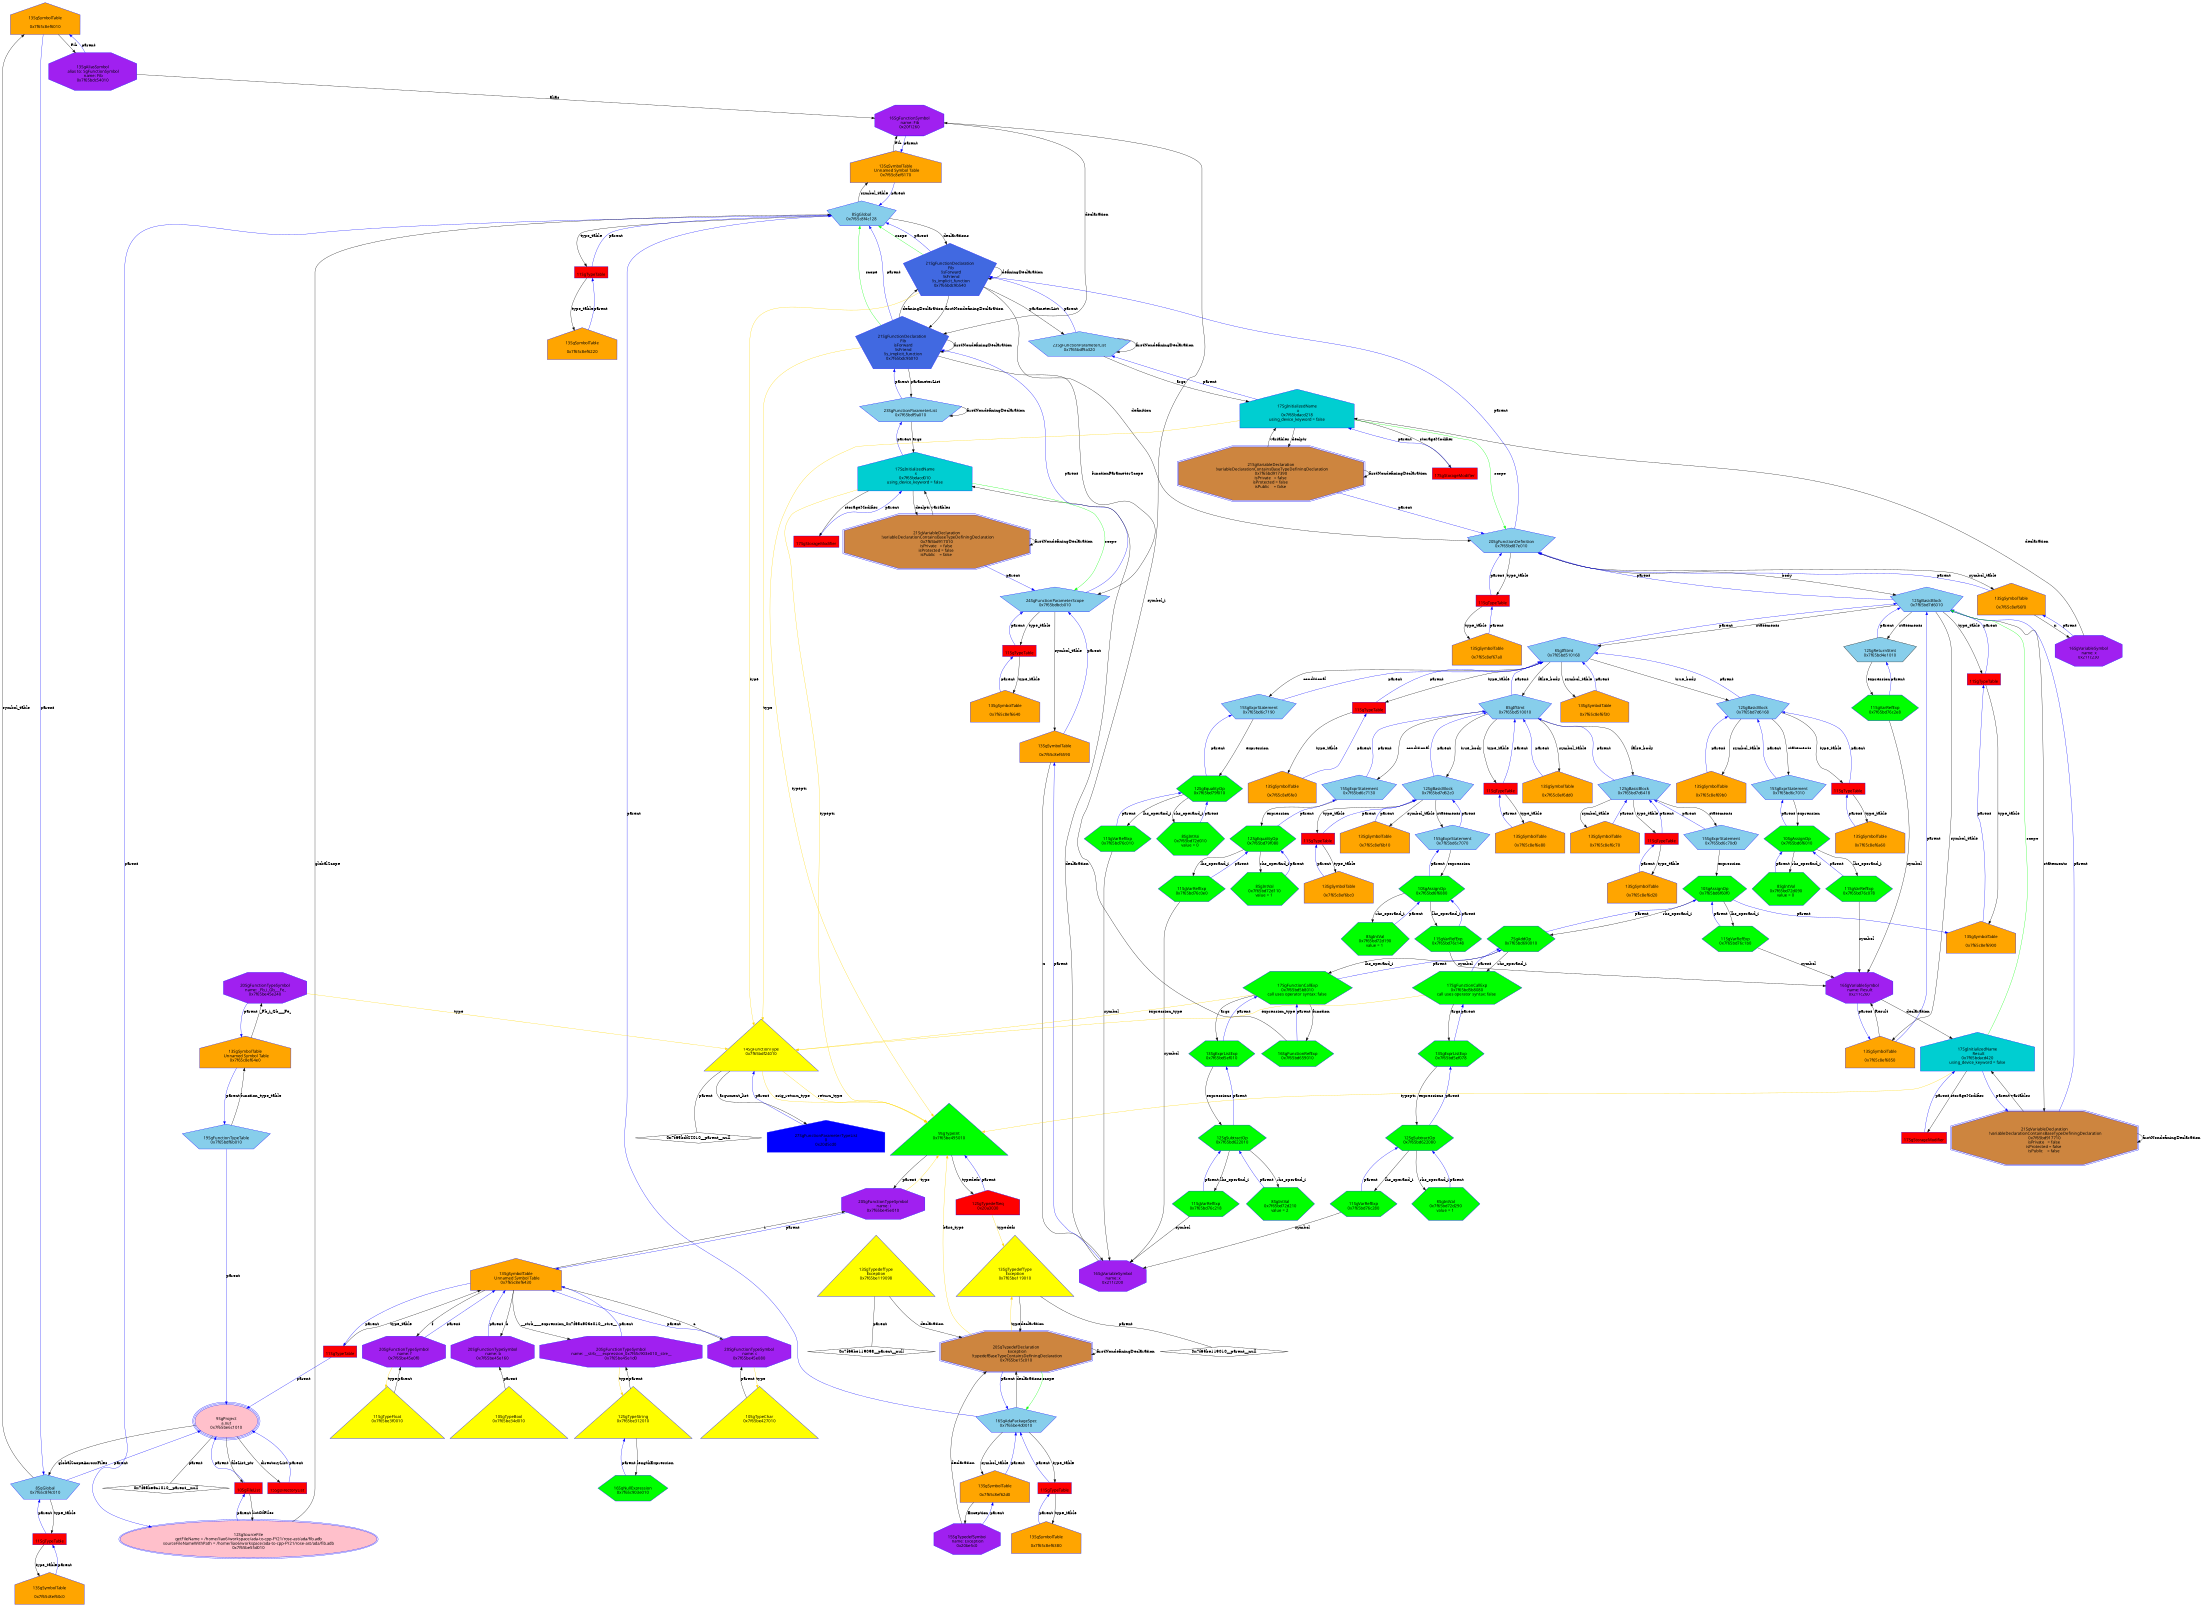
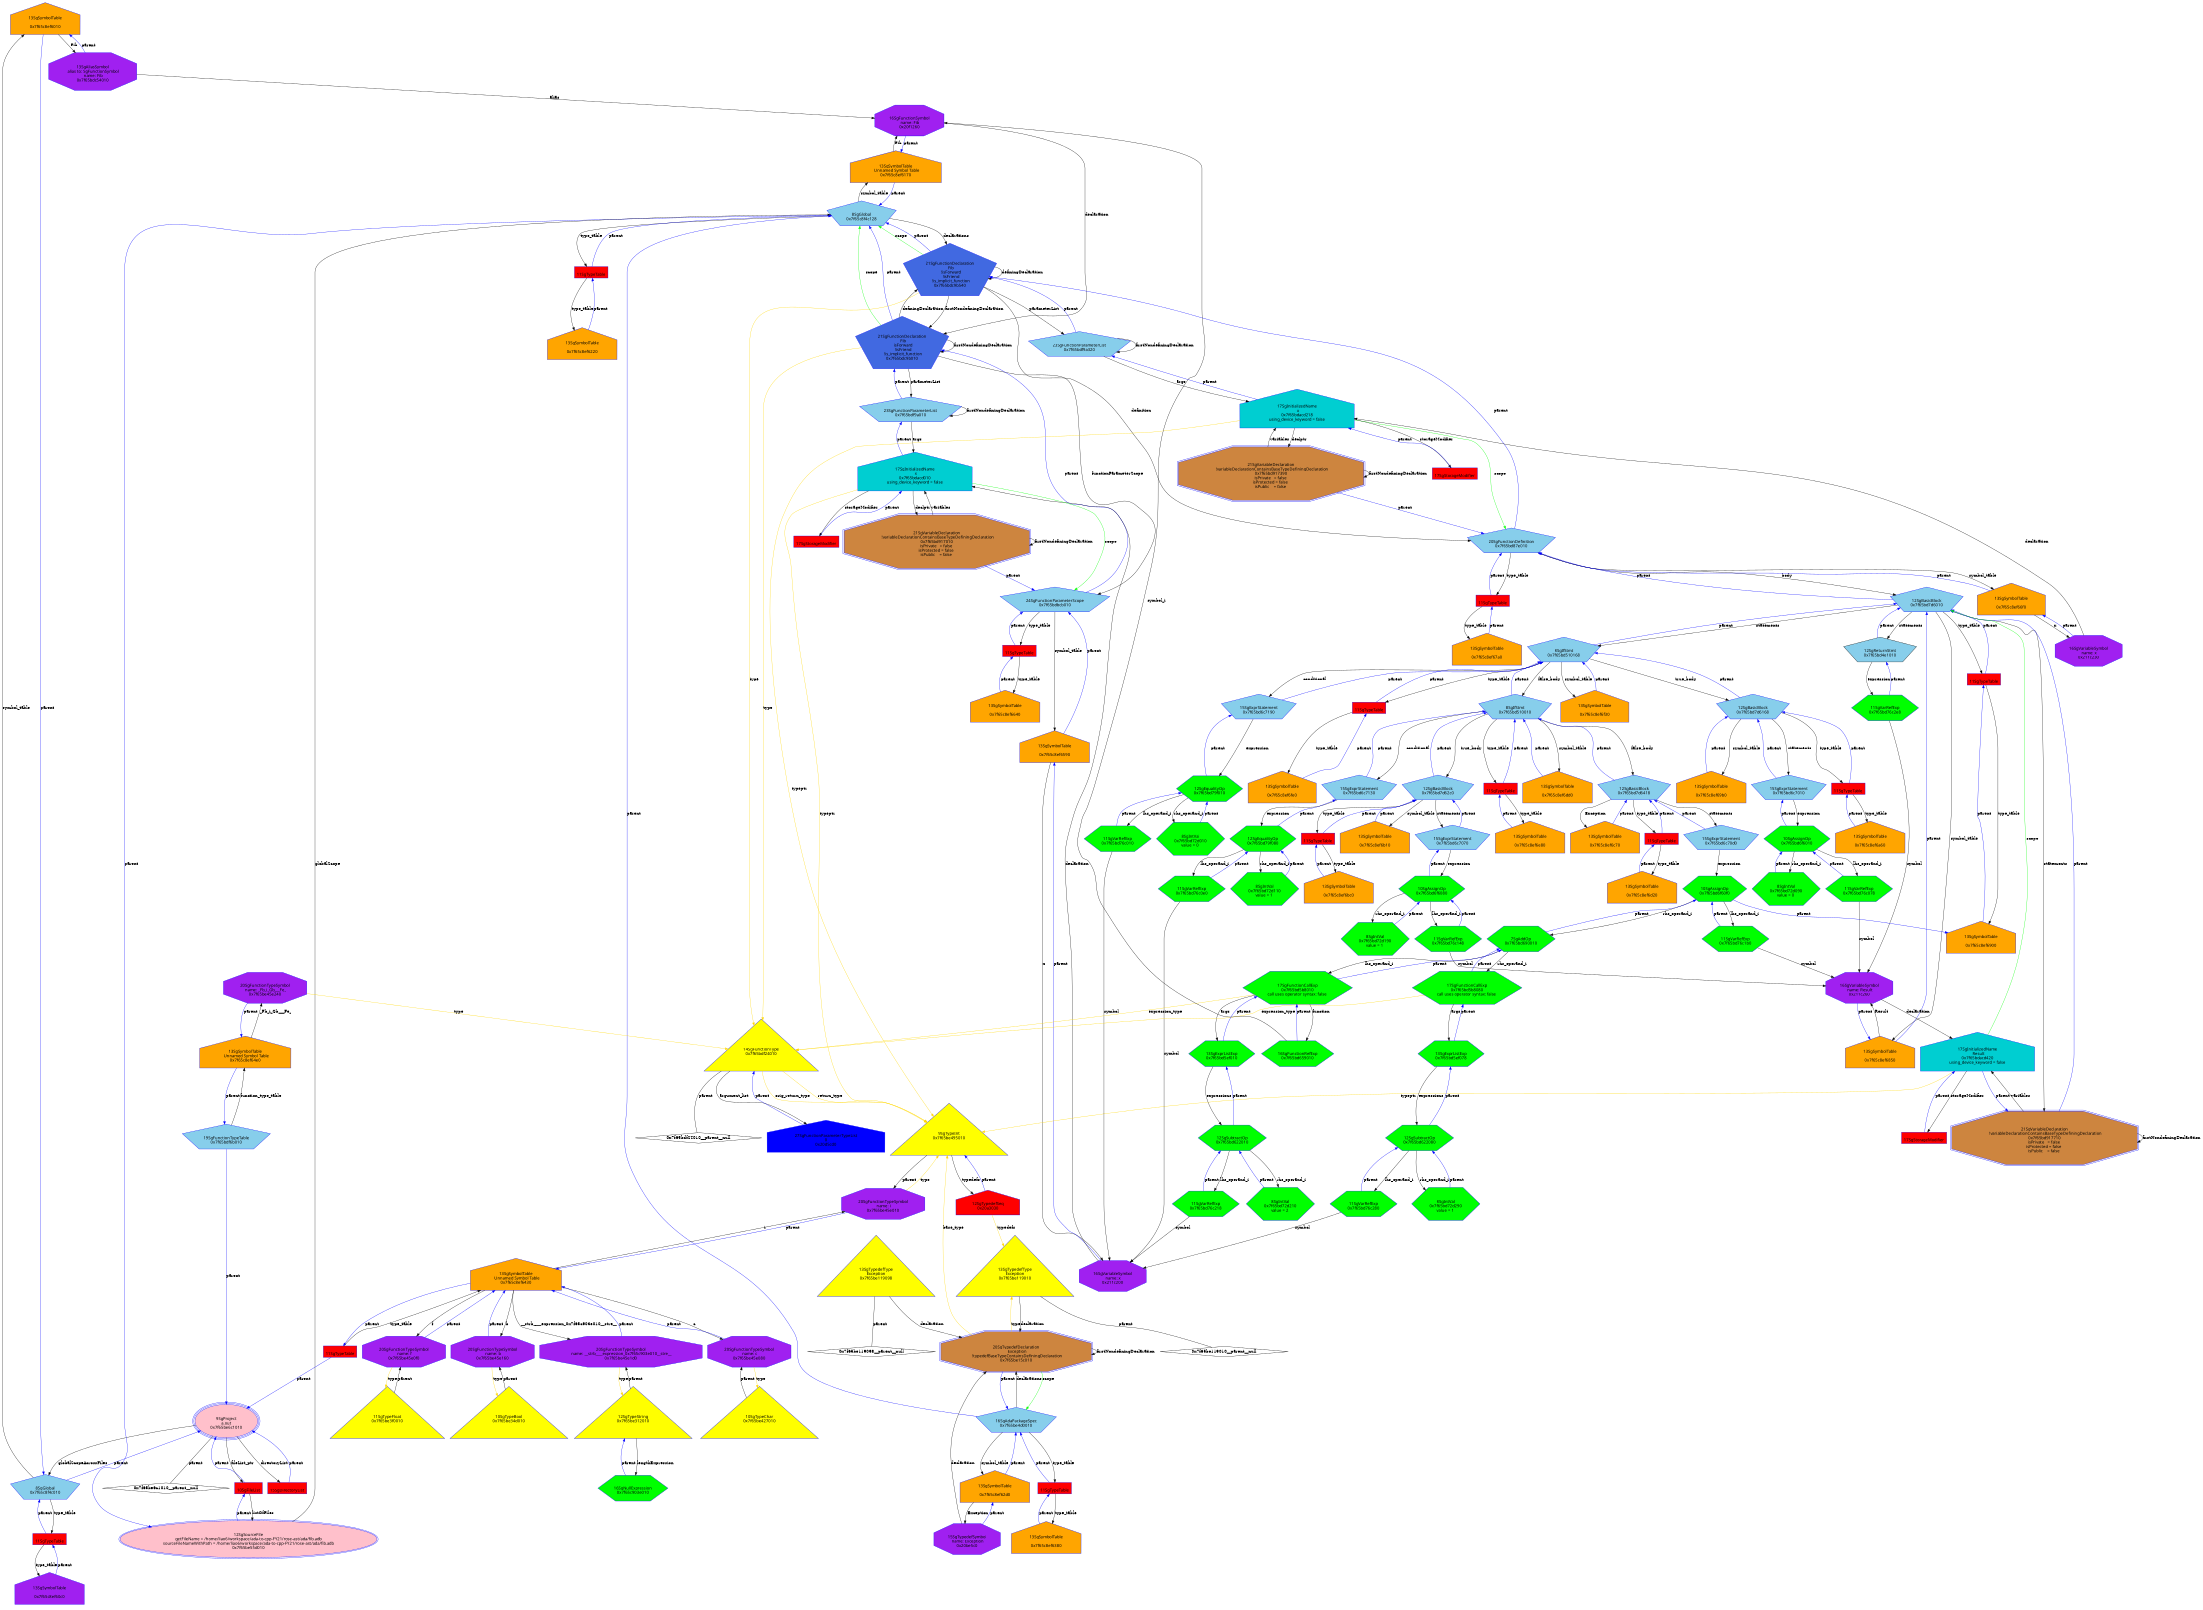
(1595, 814) -> (1595, 814)
(949, 1138) -> (949, 1138)
none -> (493, 1381)
(50, 1590) -> (50, 1590)
